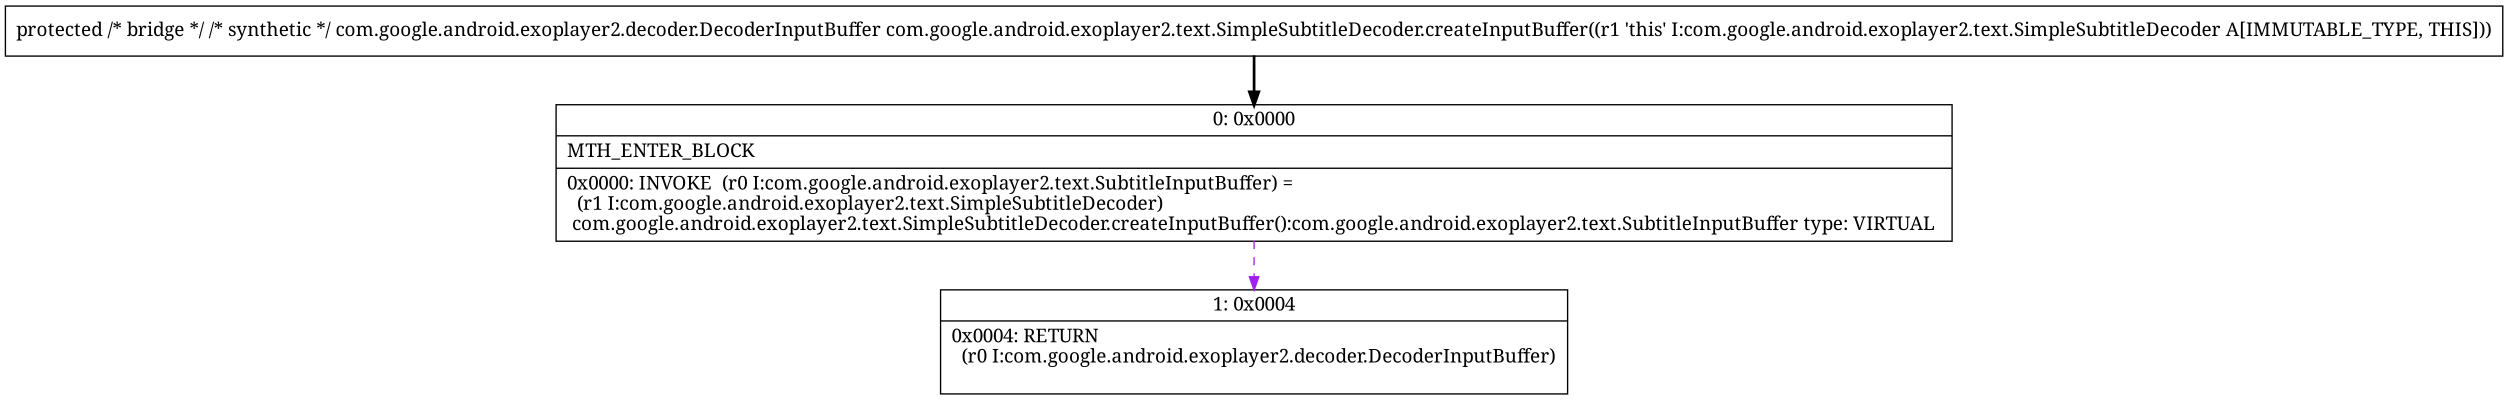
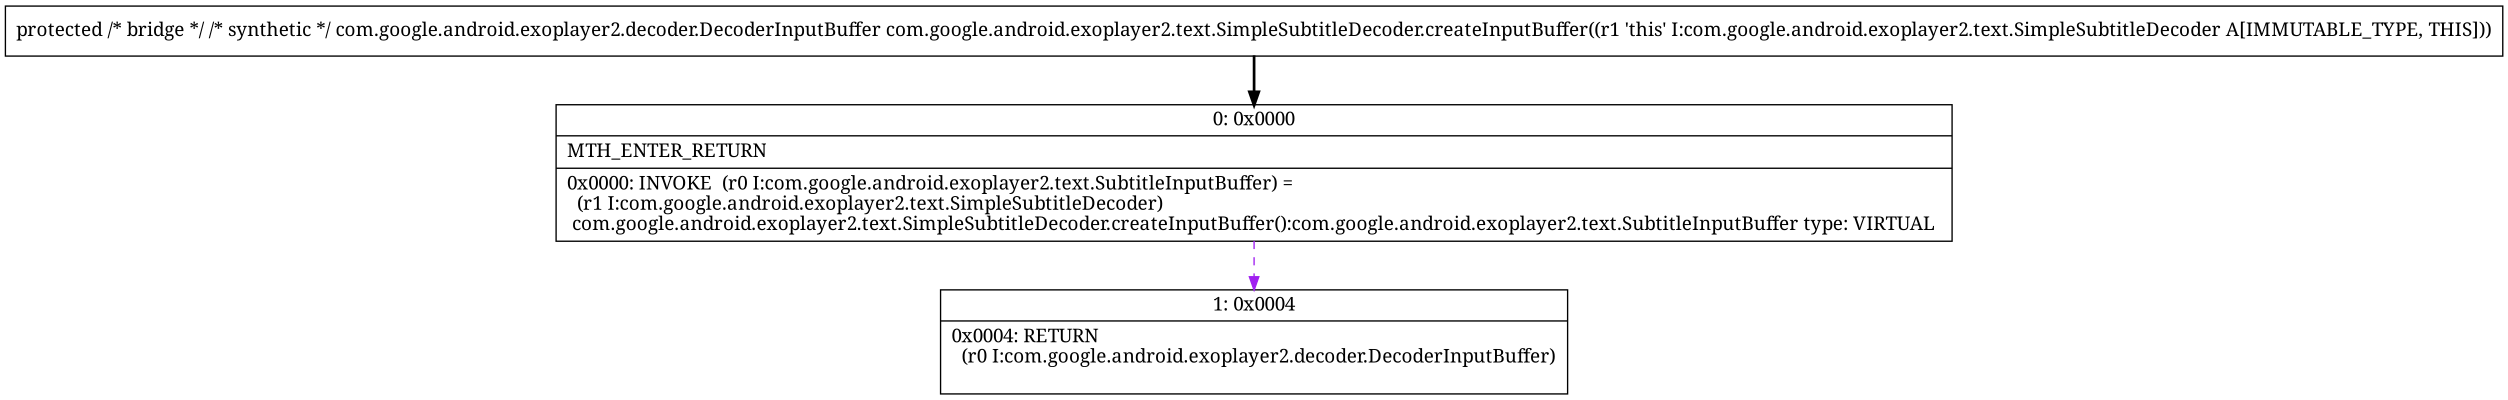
(661, 151) -> (667, 151)
